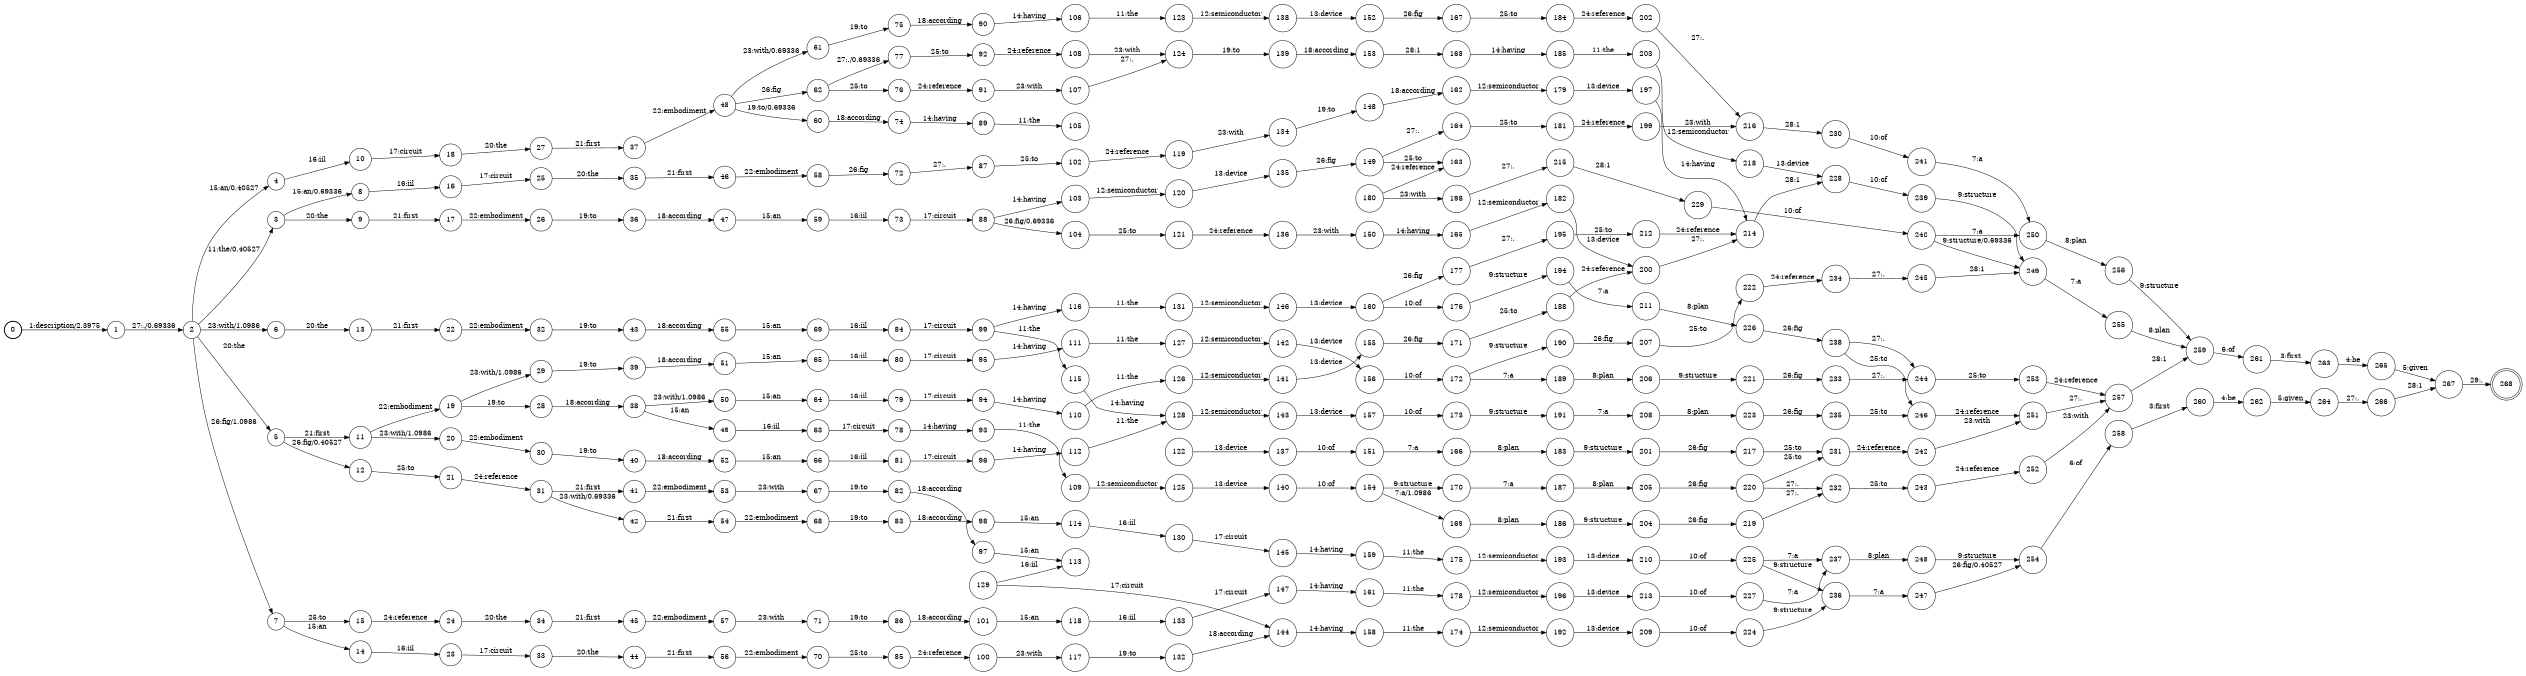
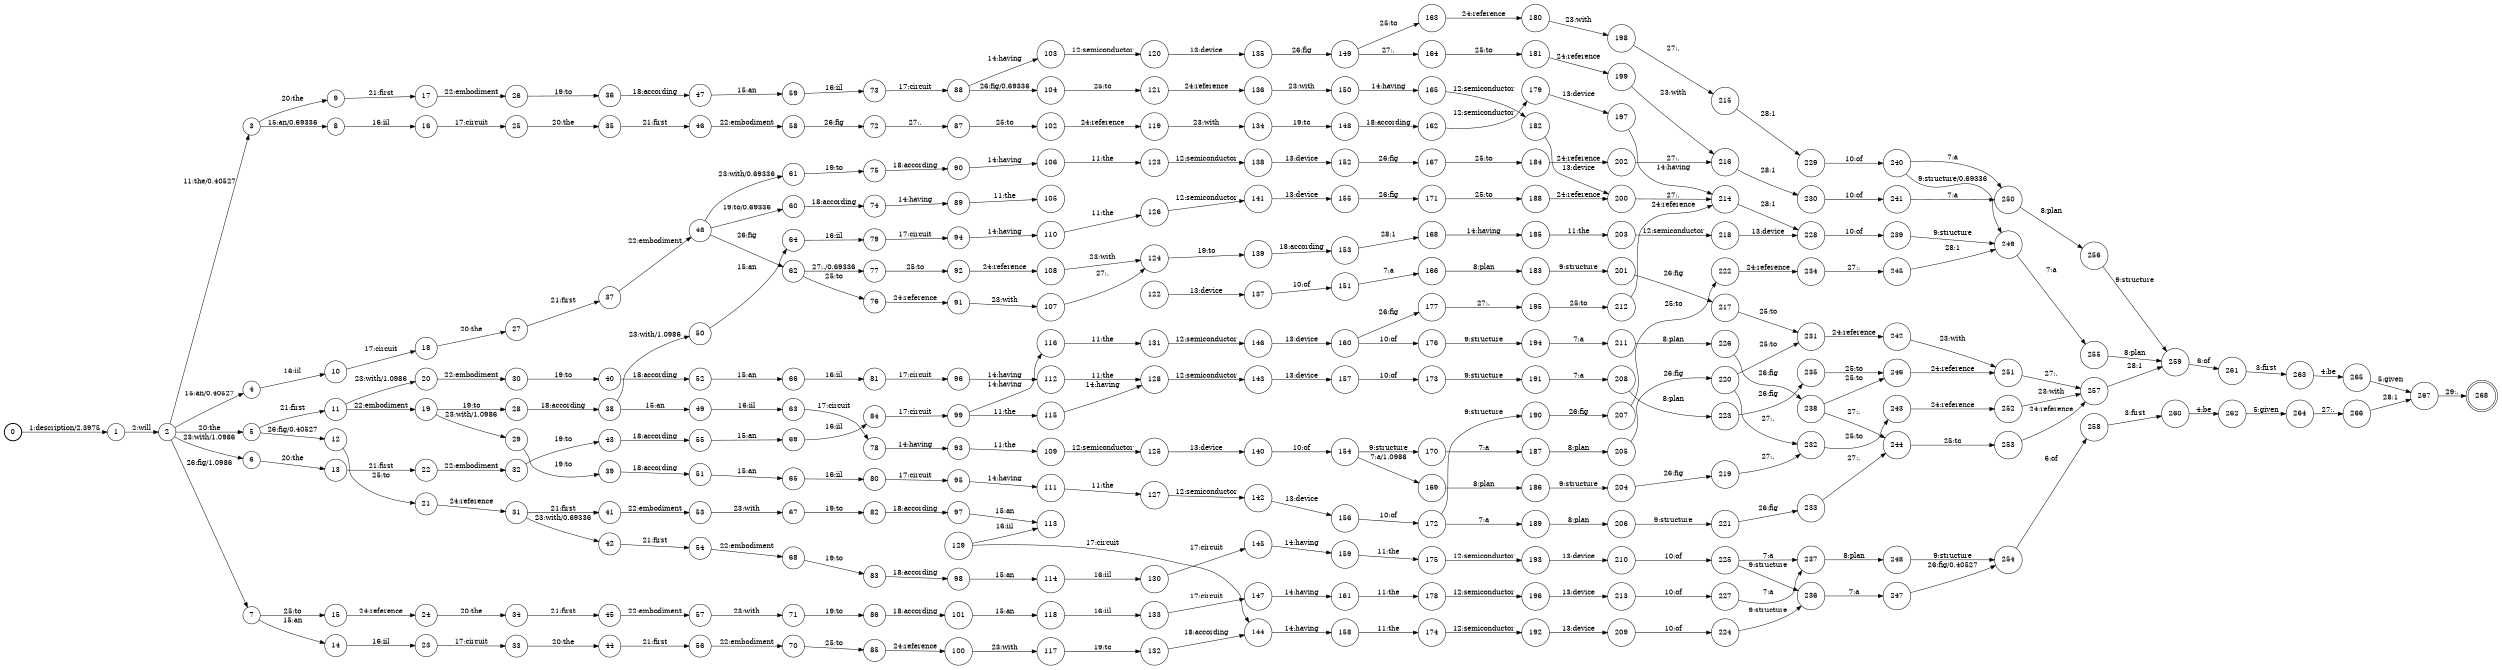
(1411, 182) -> (1481, 18)
(154, 326) -> (142, 428)
